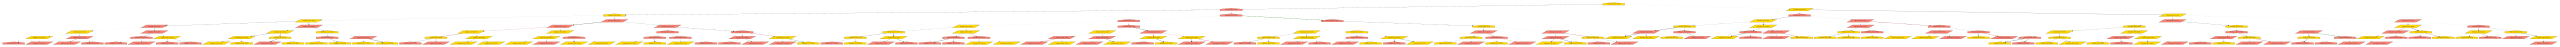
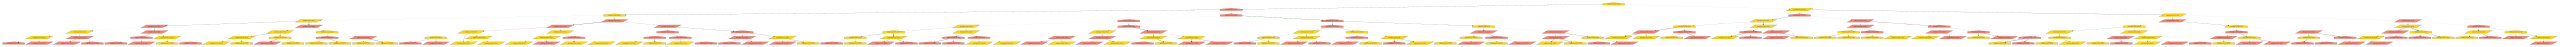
none -> (1332, 26)
(452, 35) -> (465, 37)
(167, 43) -> (167, 43)
